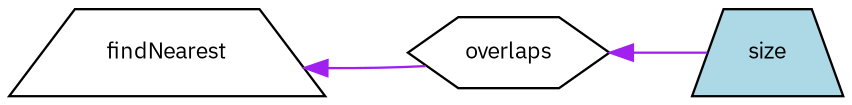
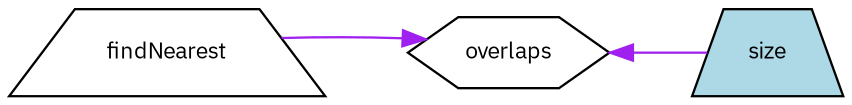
(377, 68) -> (342, 37)
